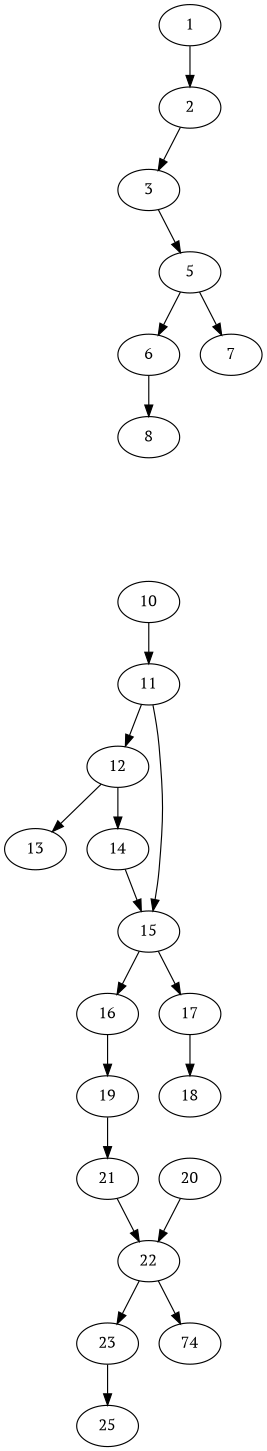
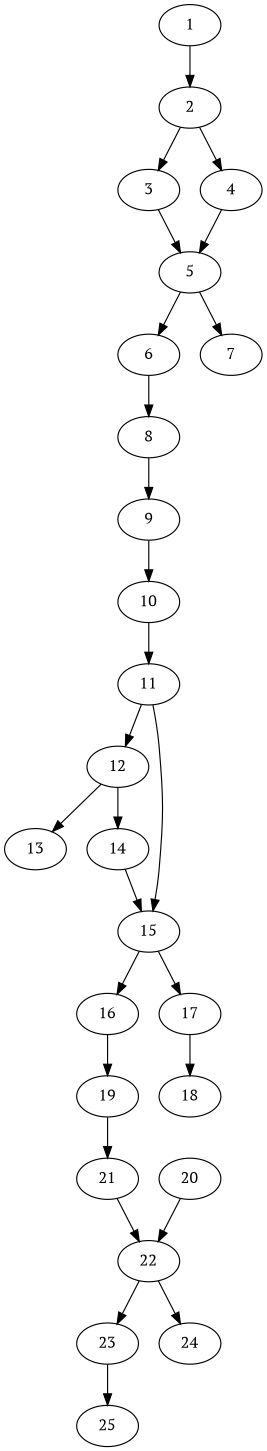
none -> (231, 190)
none -> (149, 520)
(190, 1344) -> (190, 1344)
